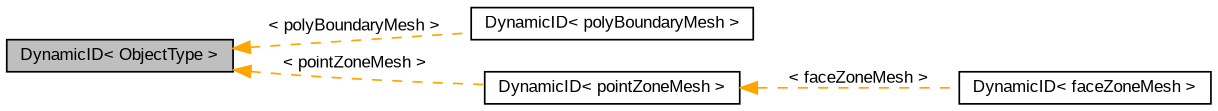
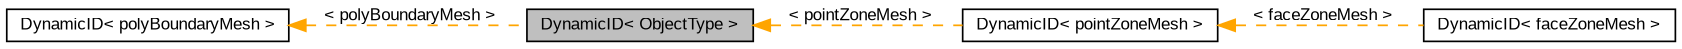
(361, 40) -> (416, 25)
